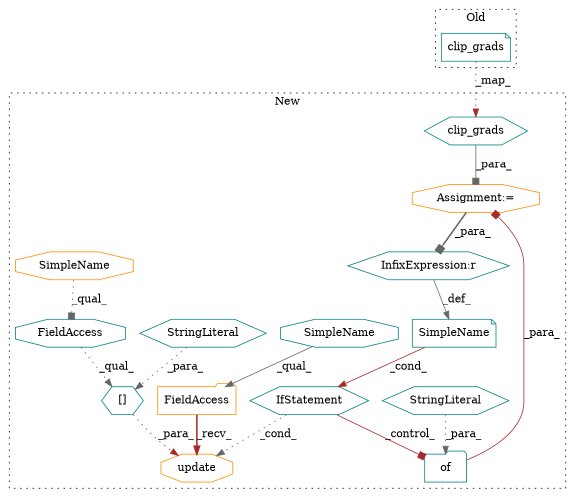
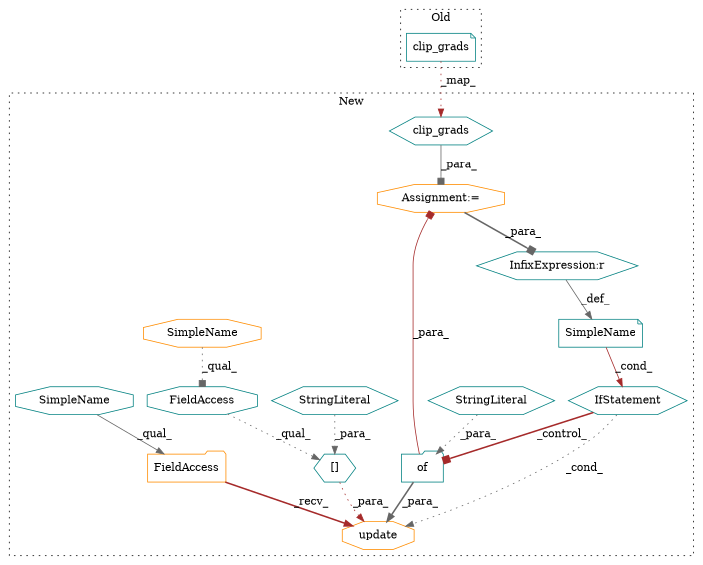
(377, 434) -> (522, 435)
none -> (402, 499)
